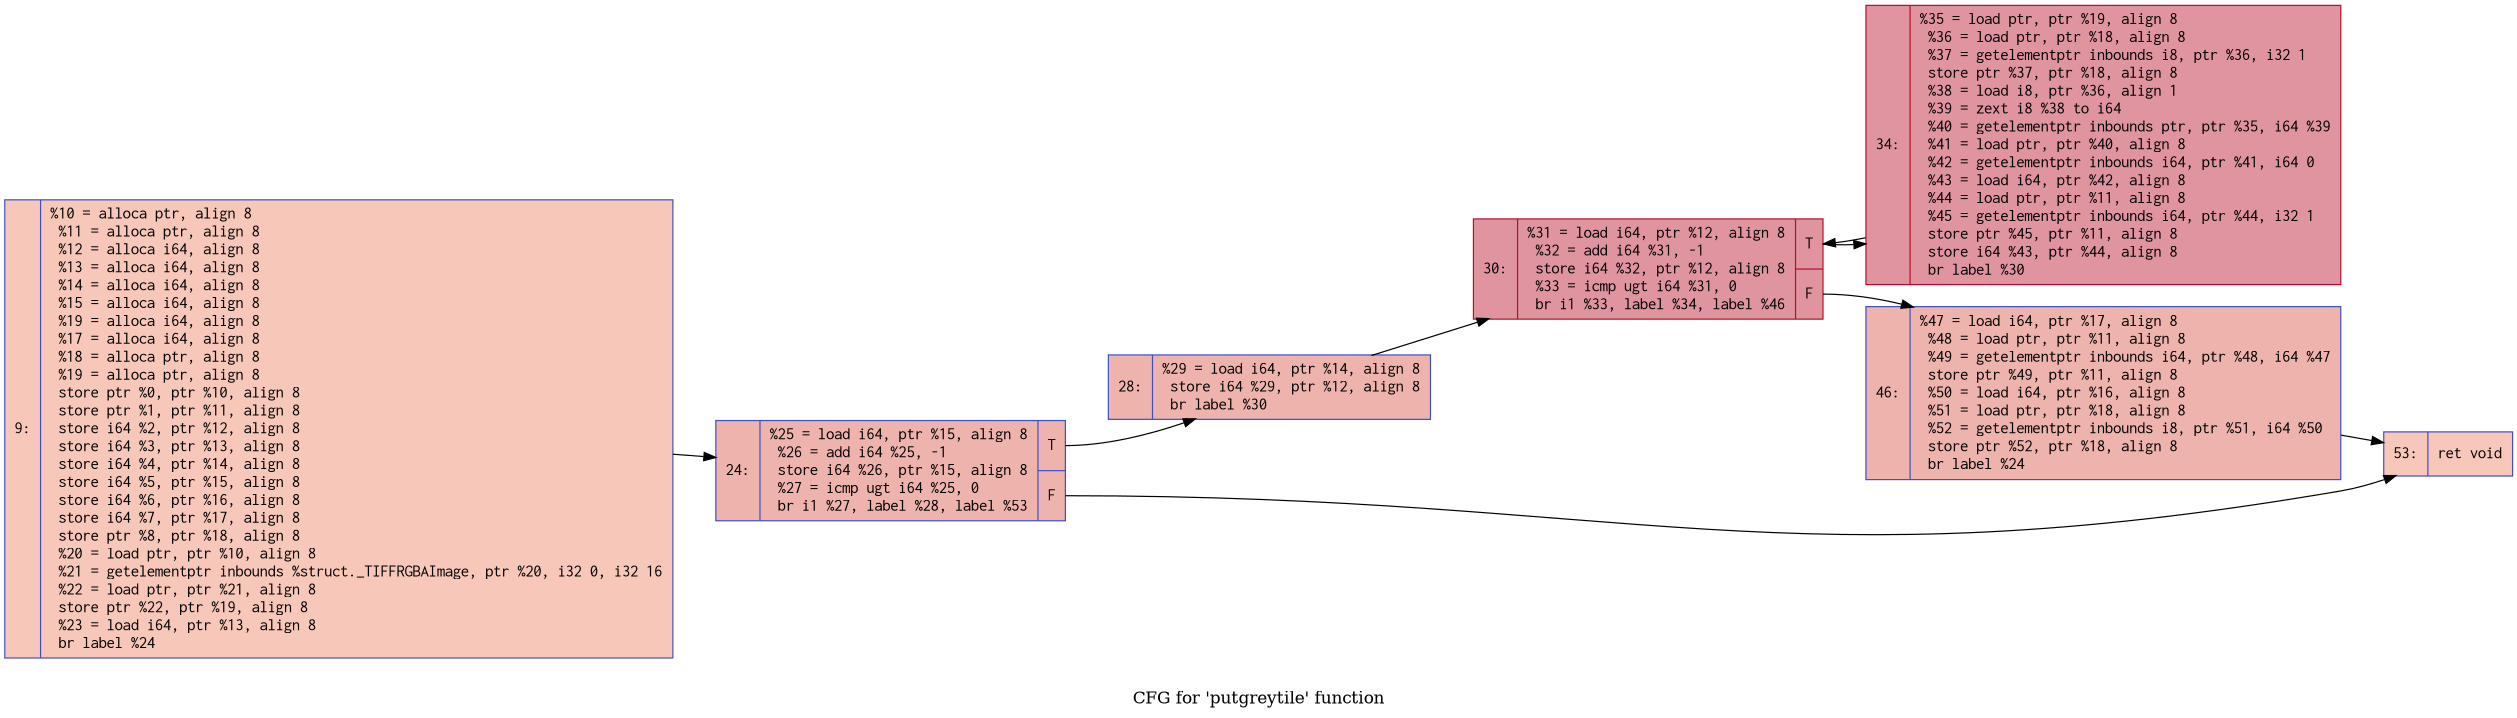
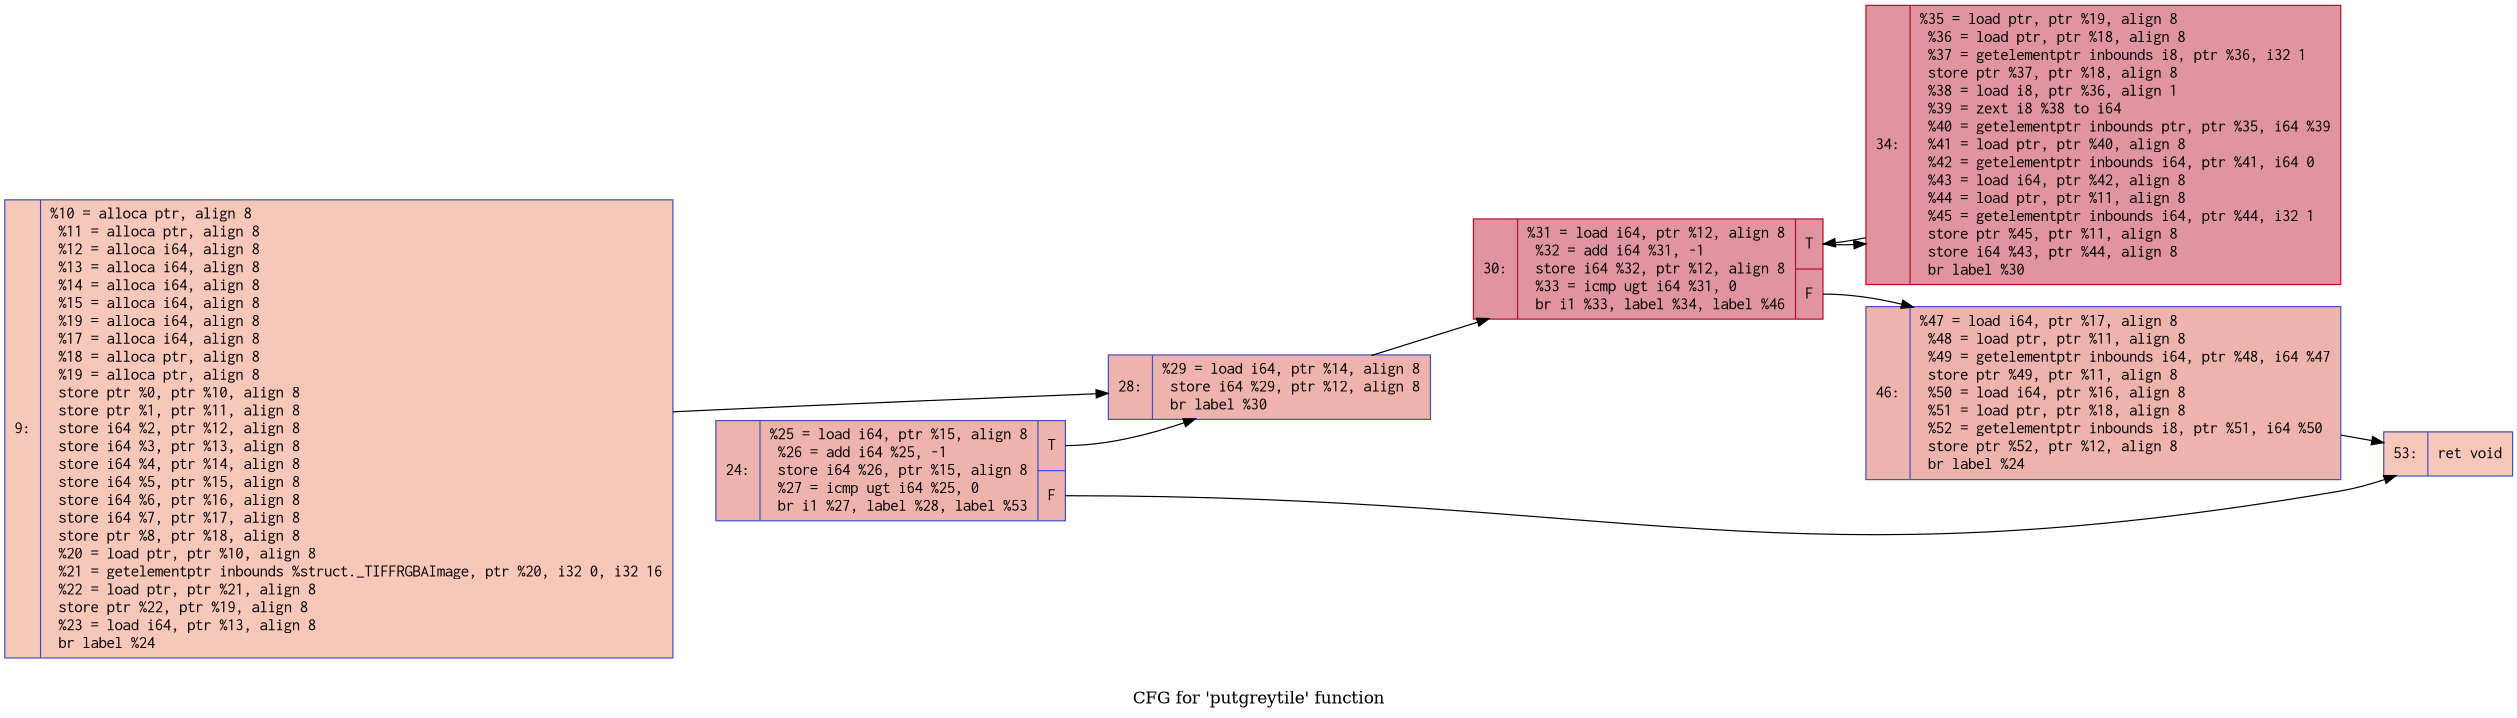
(2049, 446) -> (2049, 446)
(688, 455) -> (884, 402)
